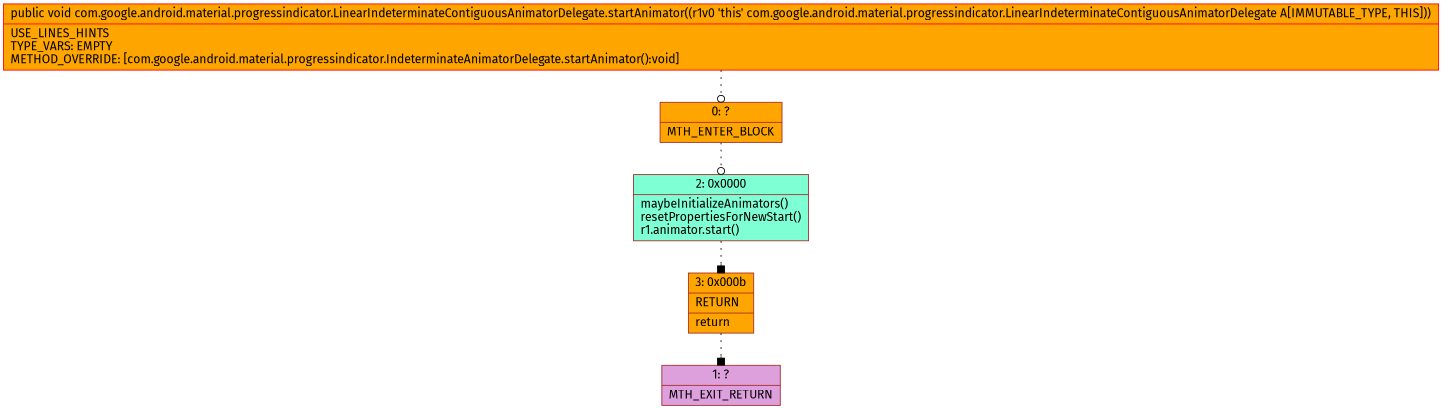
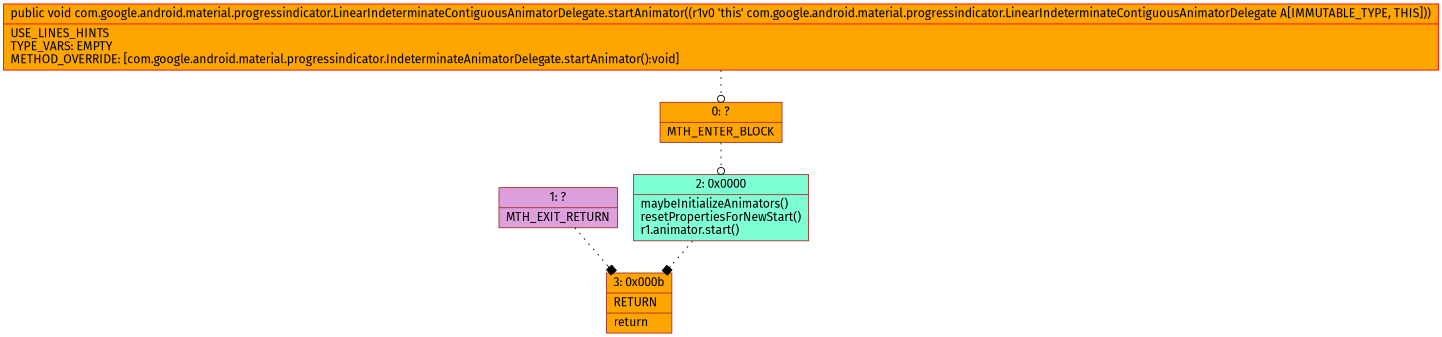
(721, 345) -> (591, 247)
